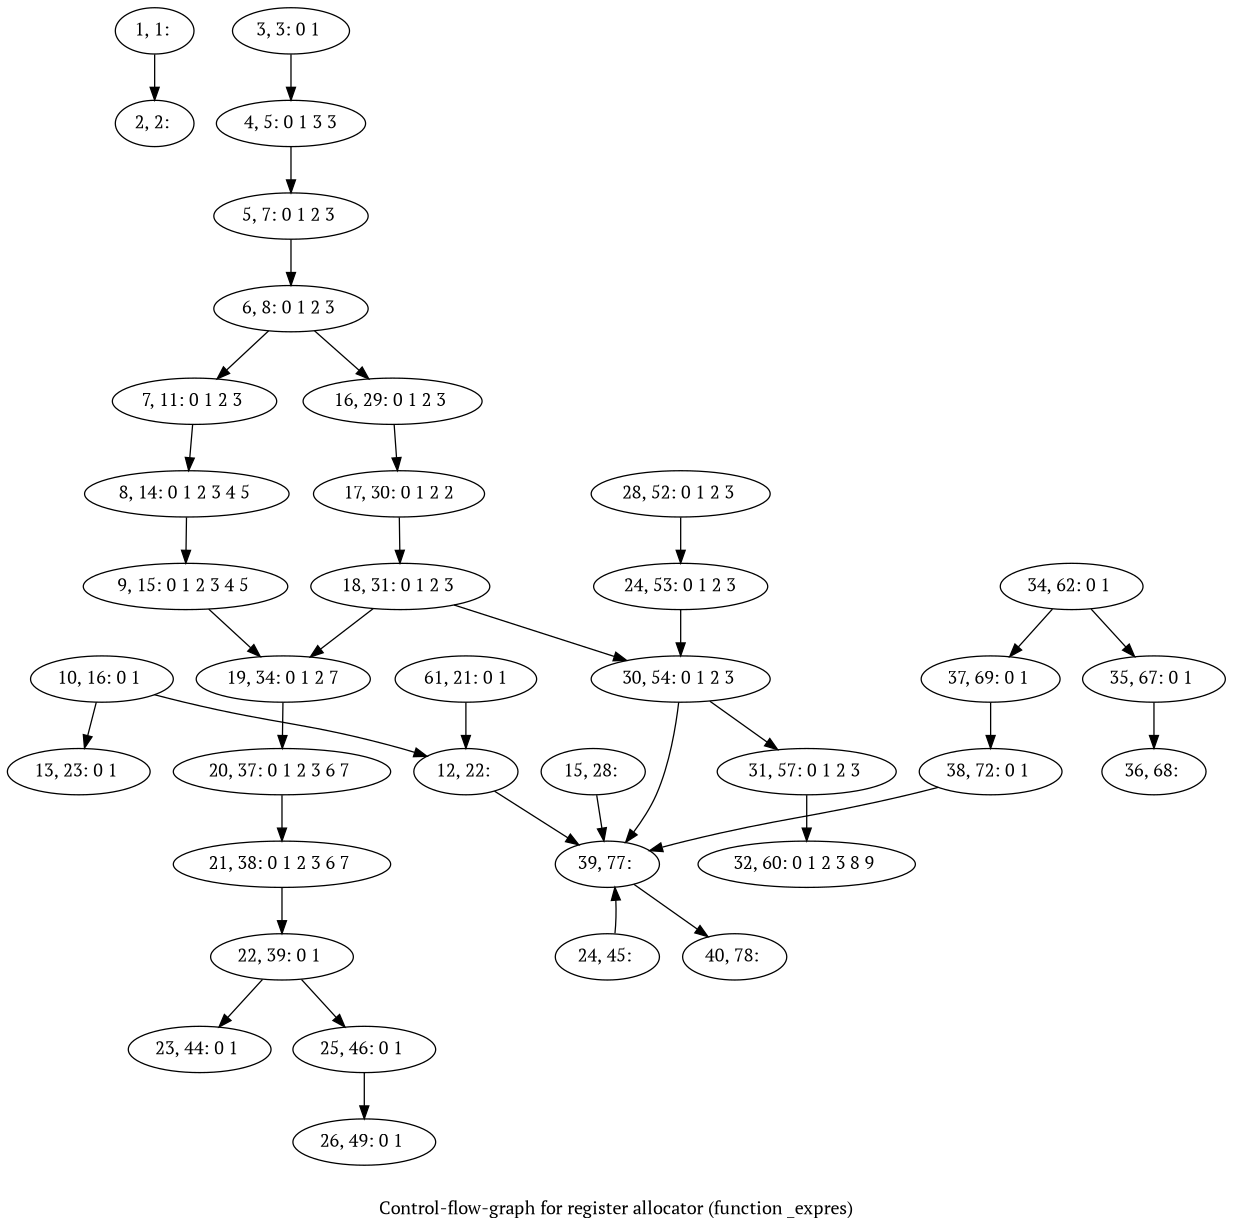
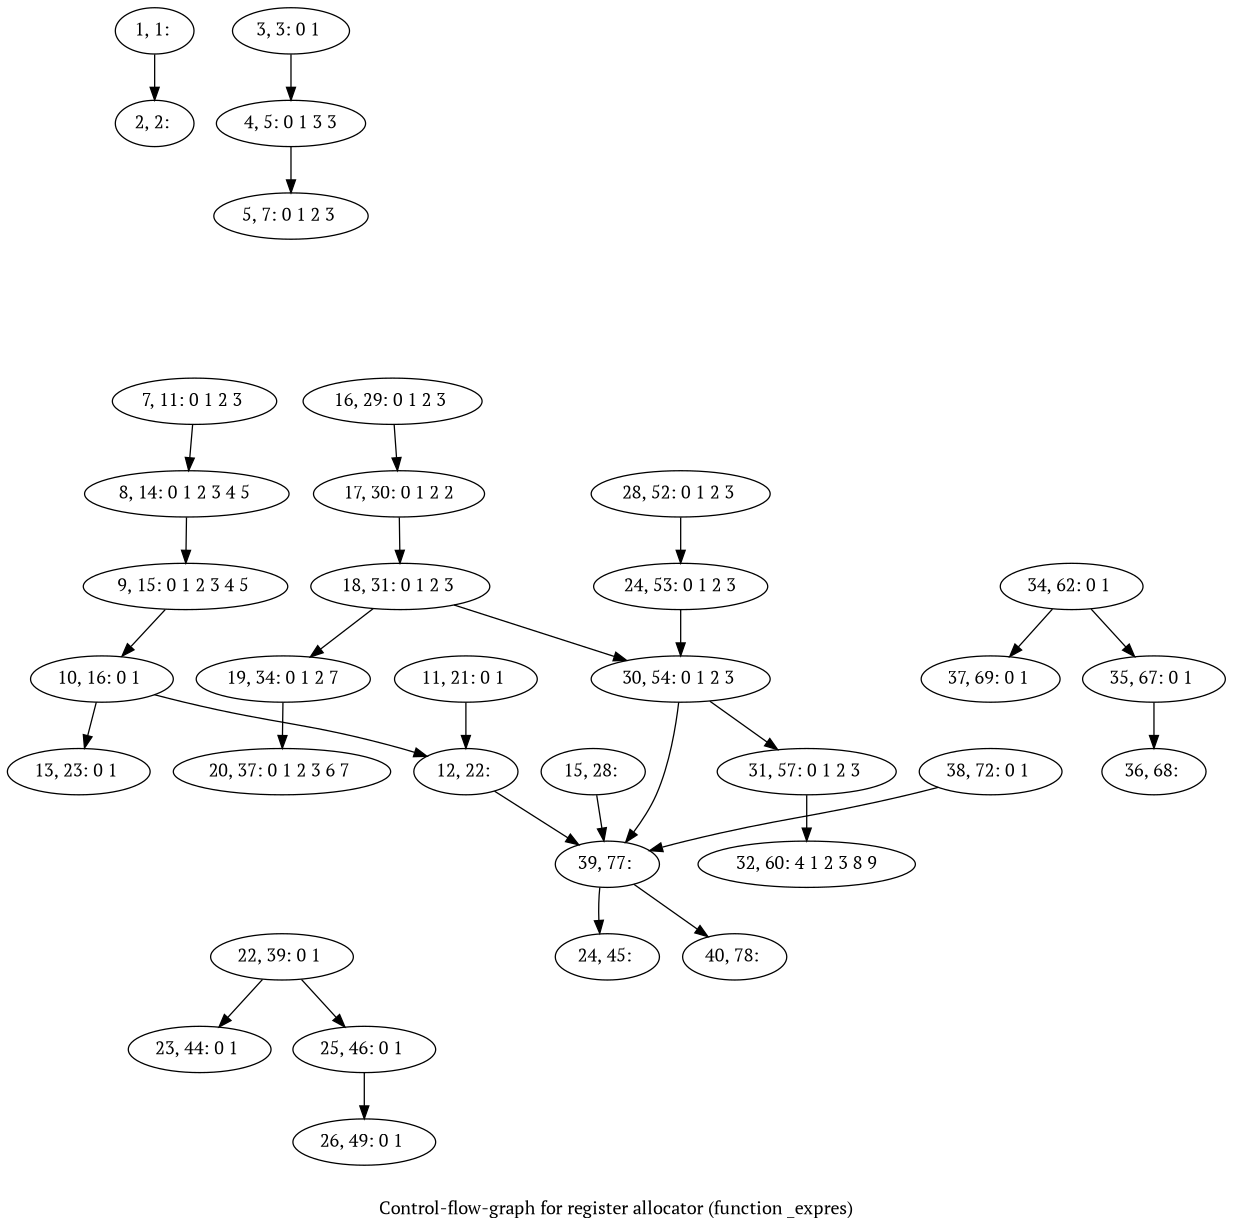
(291, 309) -> none
(230, 628) -> (148, 628)
(466, 679) -> (466, 679)
(991, 719) -> none
(282, 864) -> none
(807, 864) -> (807, 864)
(616, 917) -> (599, 904)
